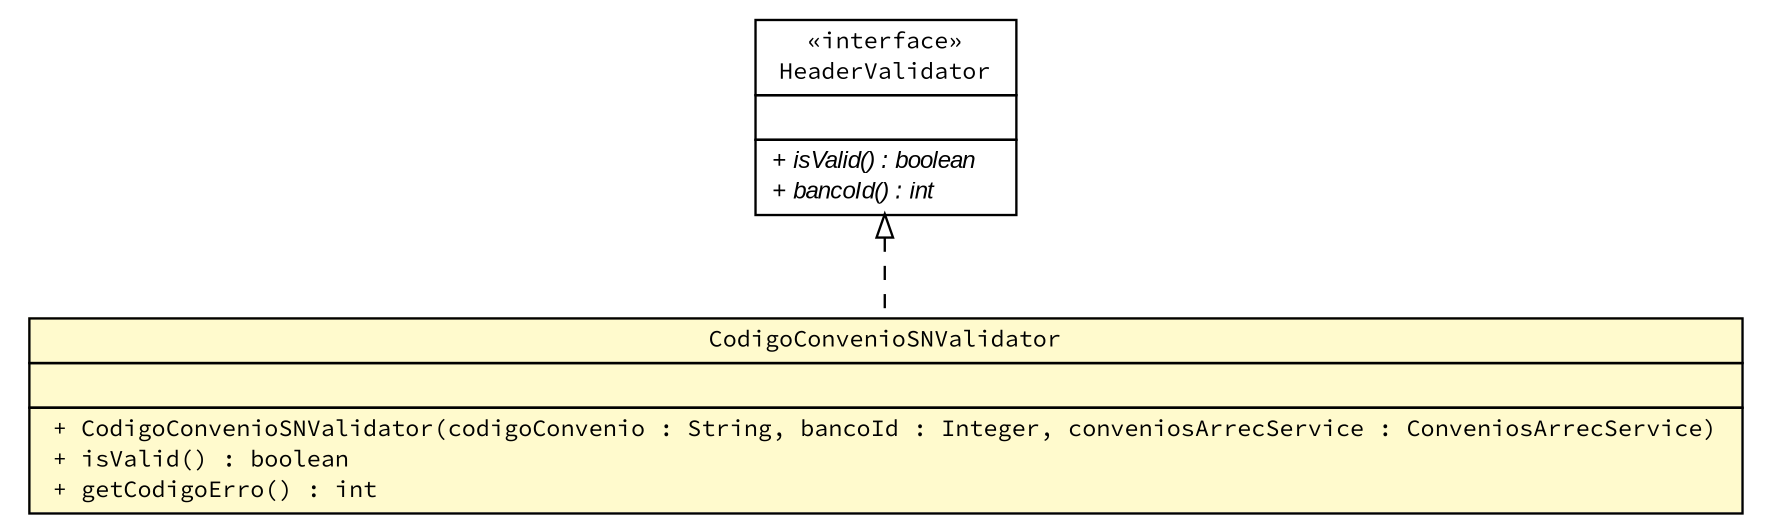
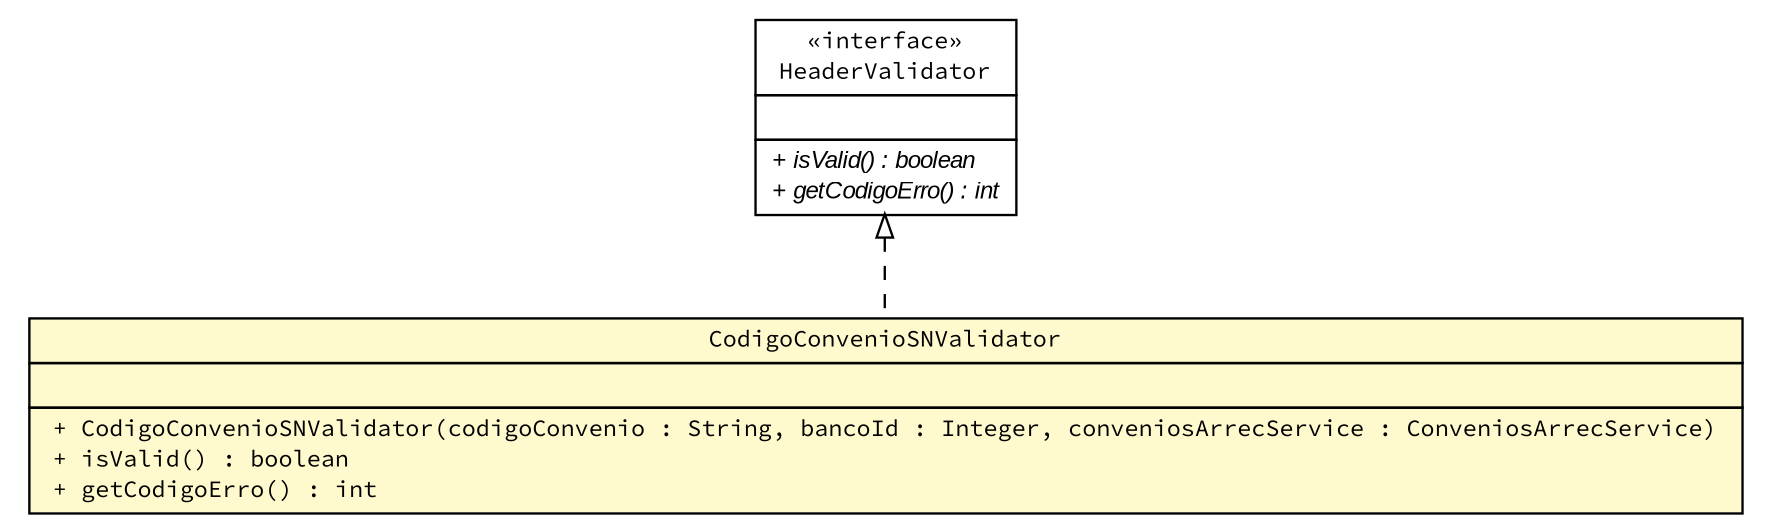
(854, 192) -> (886, 192)
